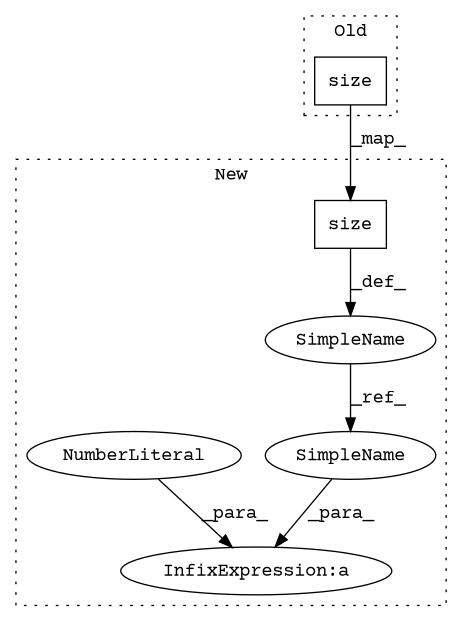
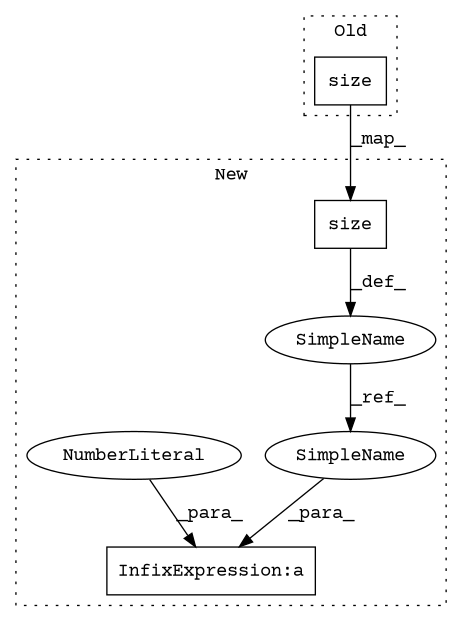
(256, 571) -> (211, 571)
